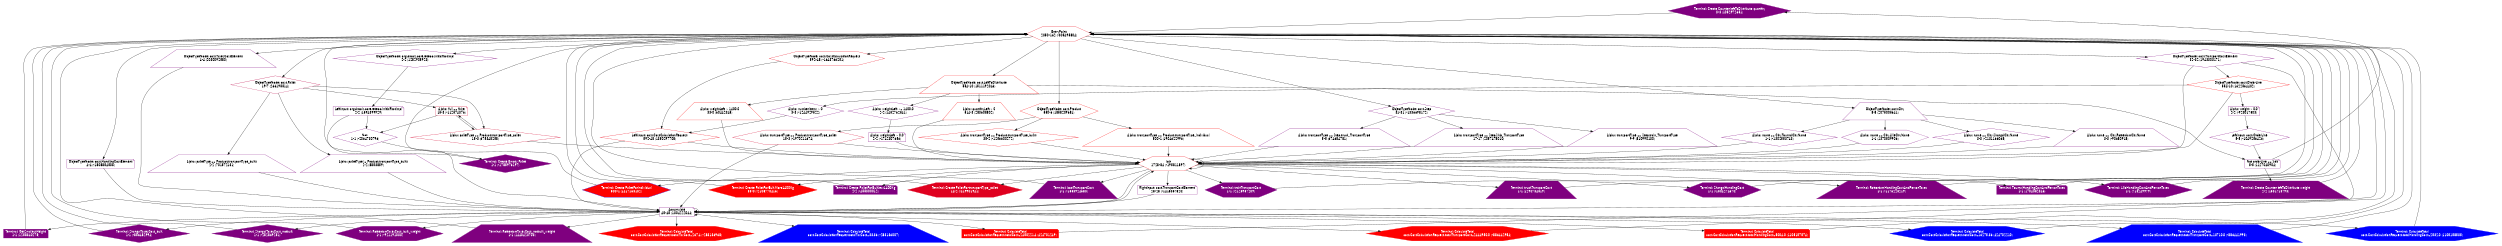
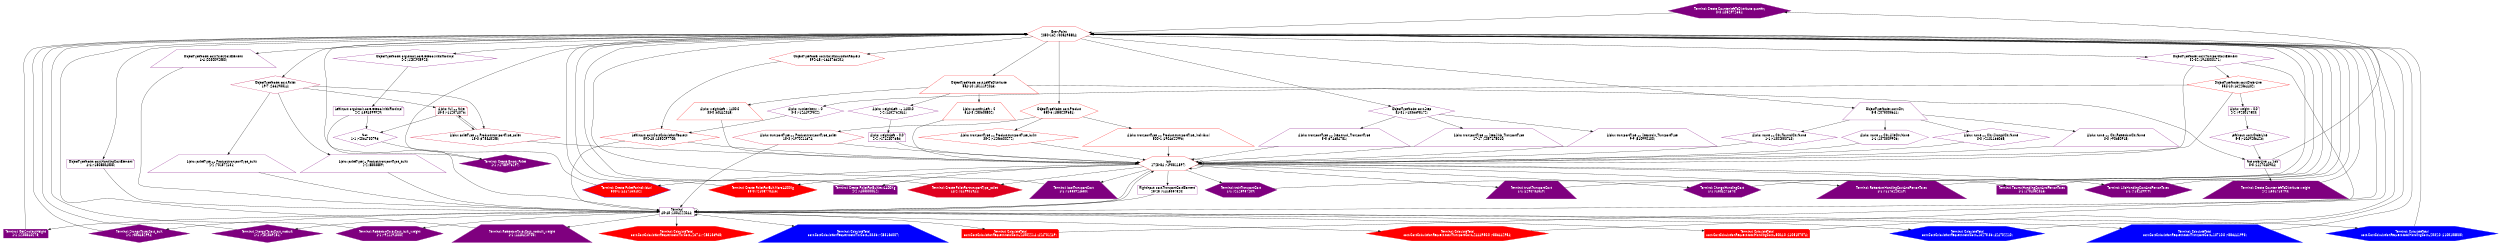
(677, 212) -> (677, 212)
